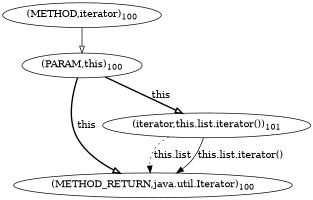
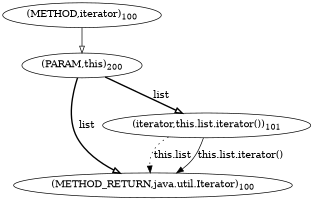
(115, 64) -> (115, 64)
(161, 95) -> (161, 95)
(87, 125) -> (87, 125)
